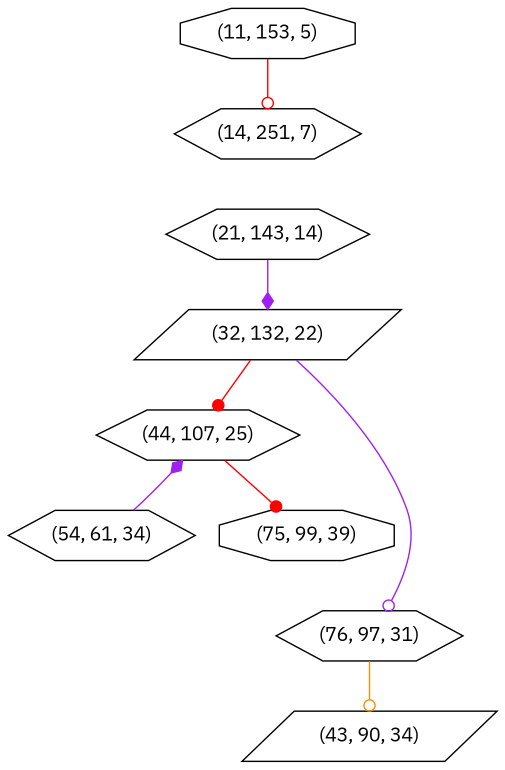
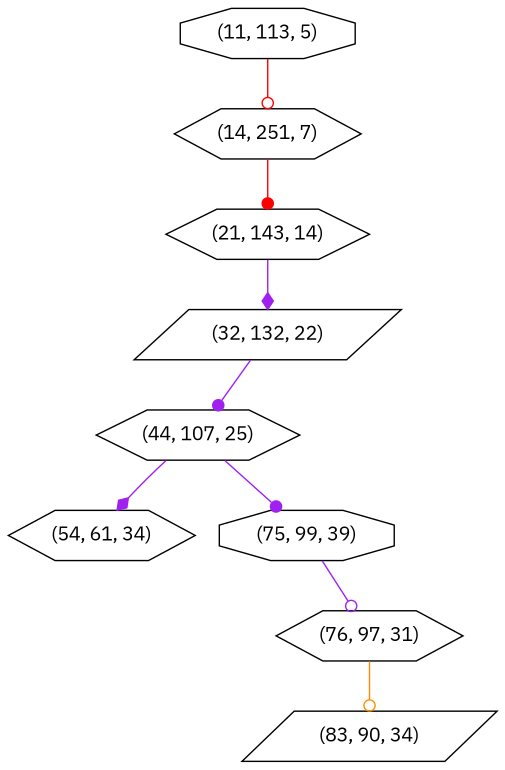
(268, 33) -> (268, 33)
none -> (268, 179)
(236, 380) -> (236, 380)
(387, 468) -> (335, 581)
(248, 482) -> (248, 482)
(153, 492) -> (147, 479)
(370, 736) -> (370, 736)
